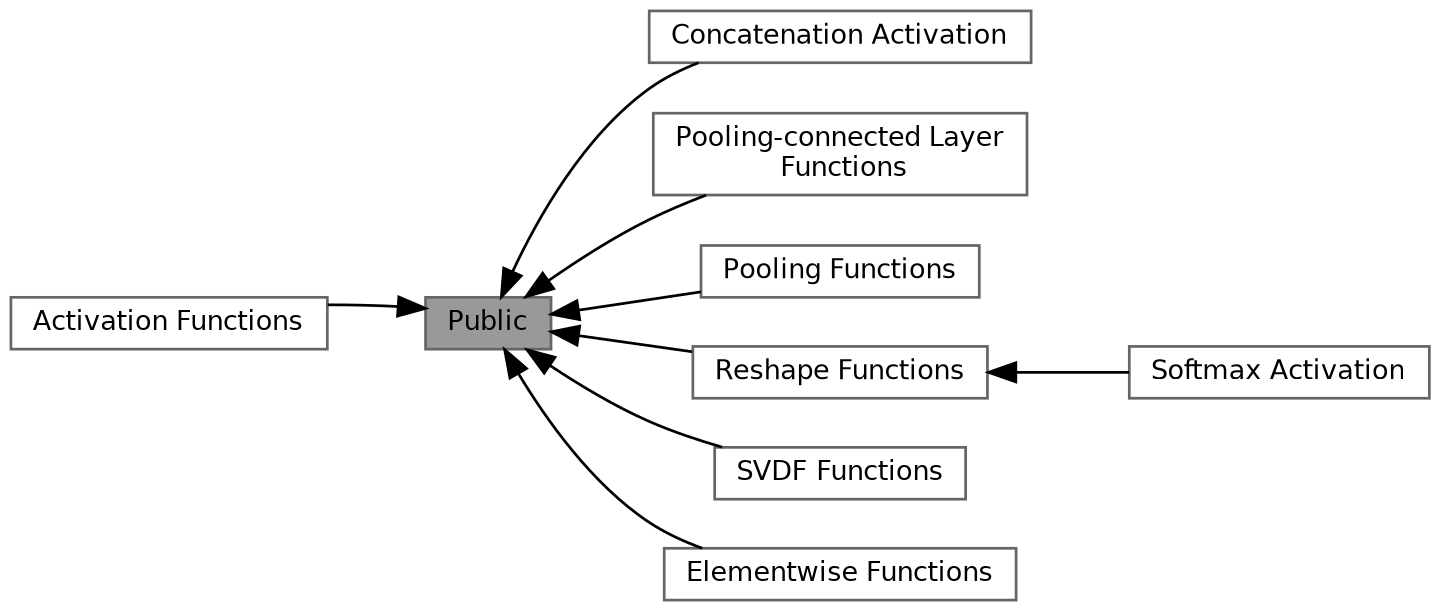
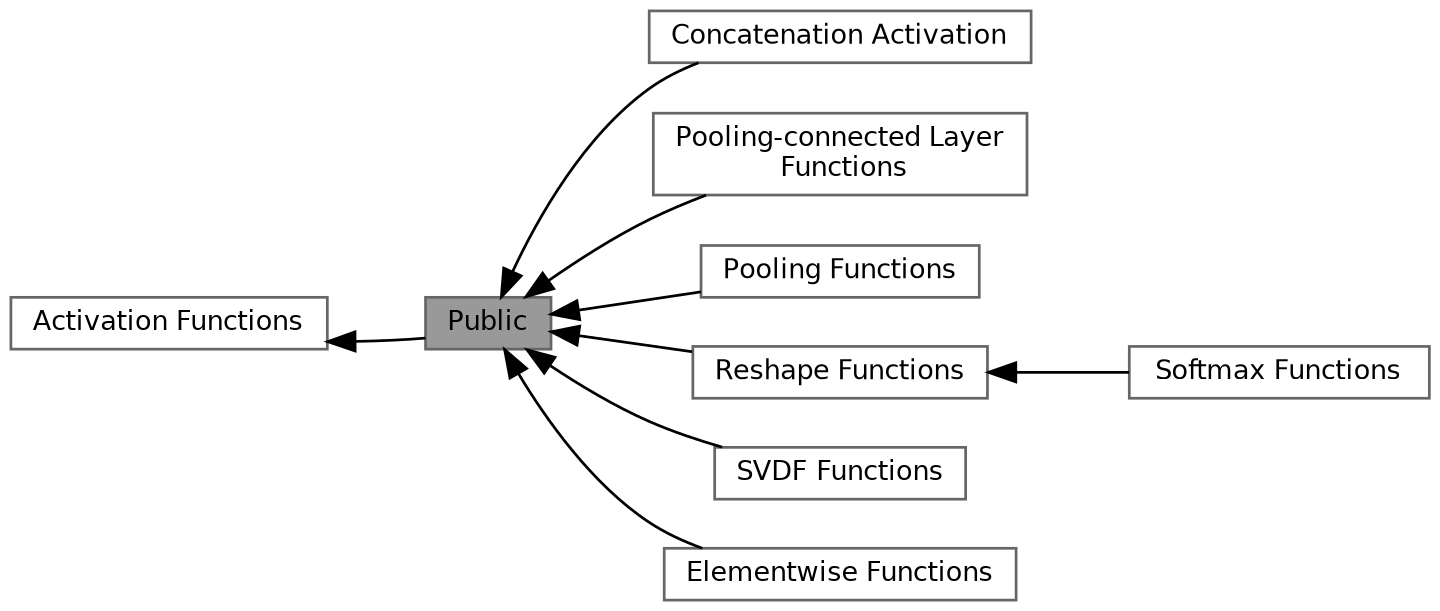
(363, 305) -> (390, 340)
(1279, 372) -> (1279, 372)
